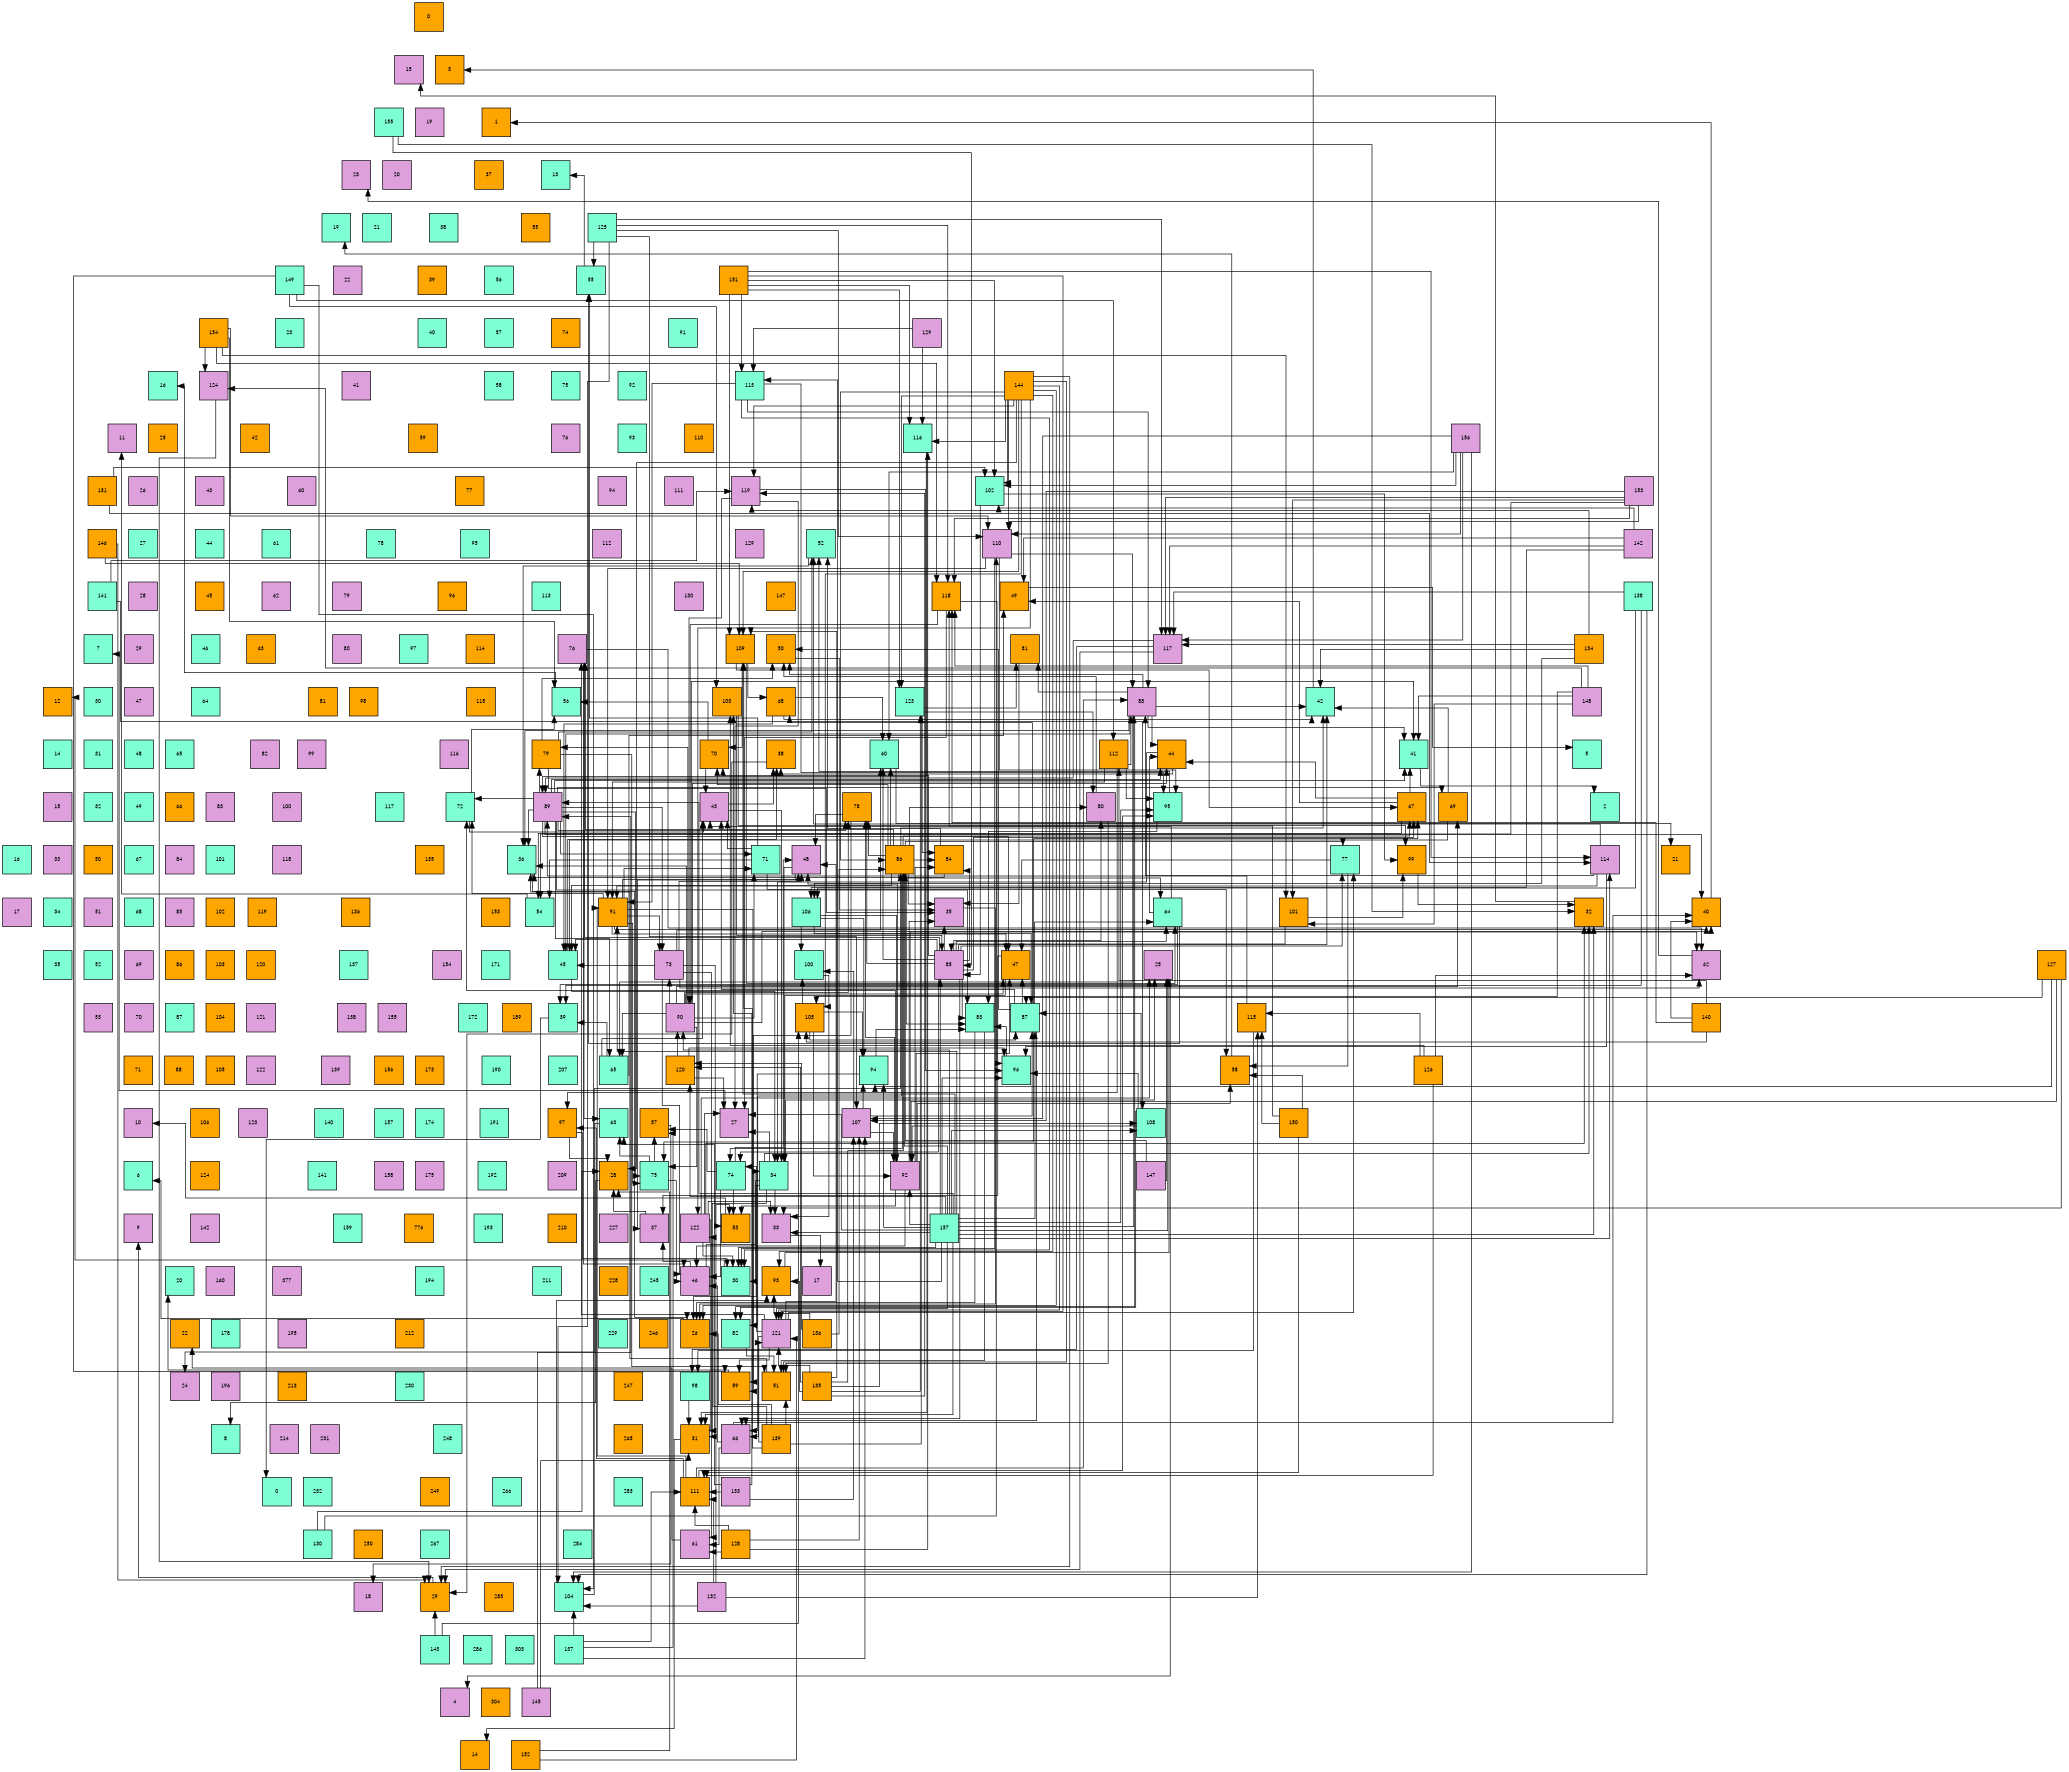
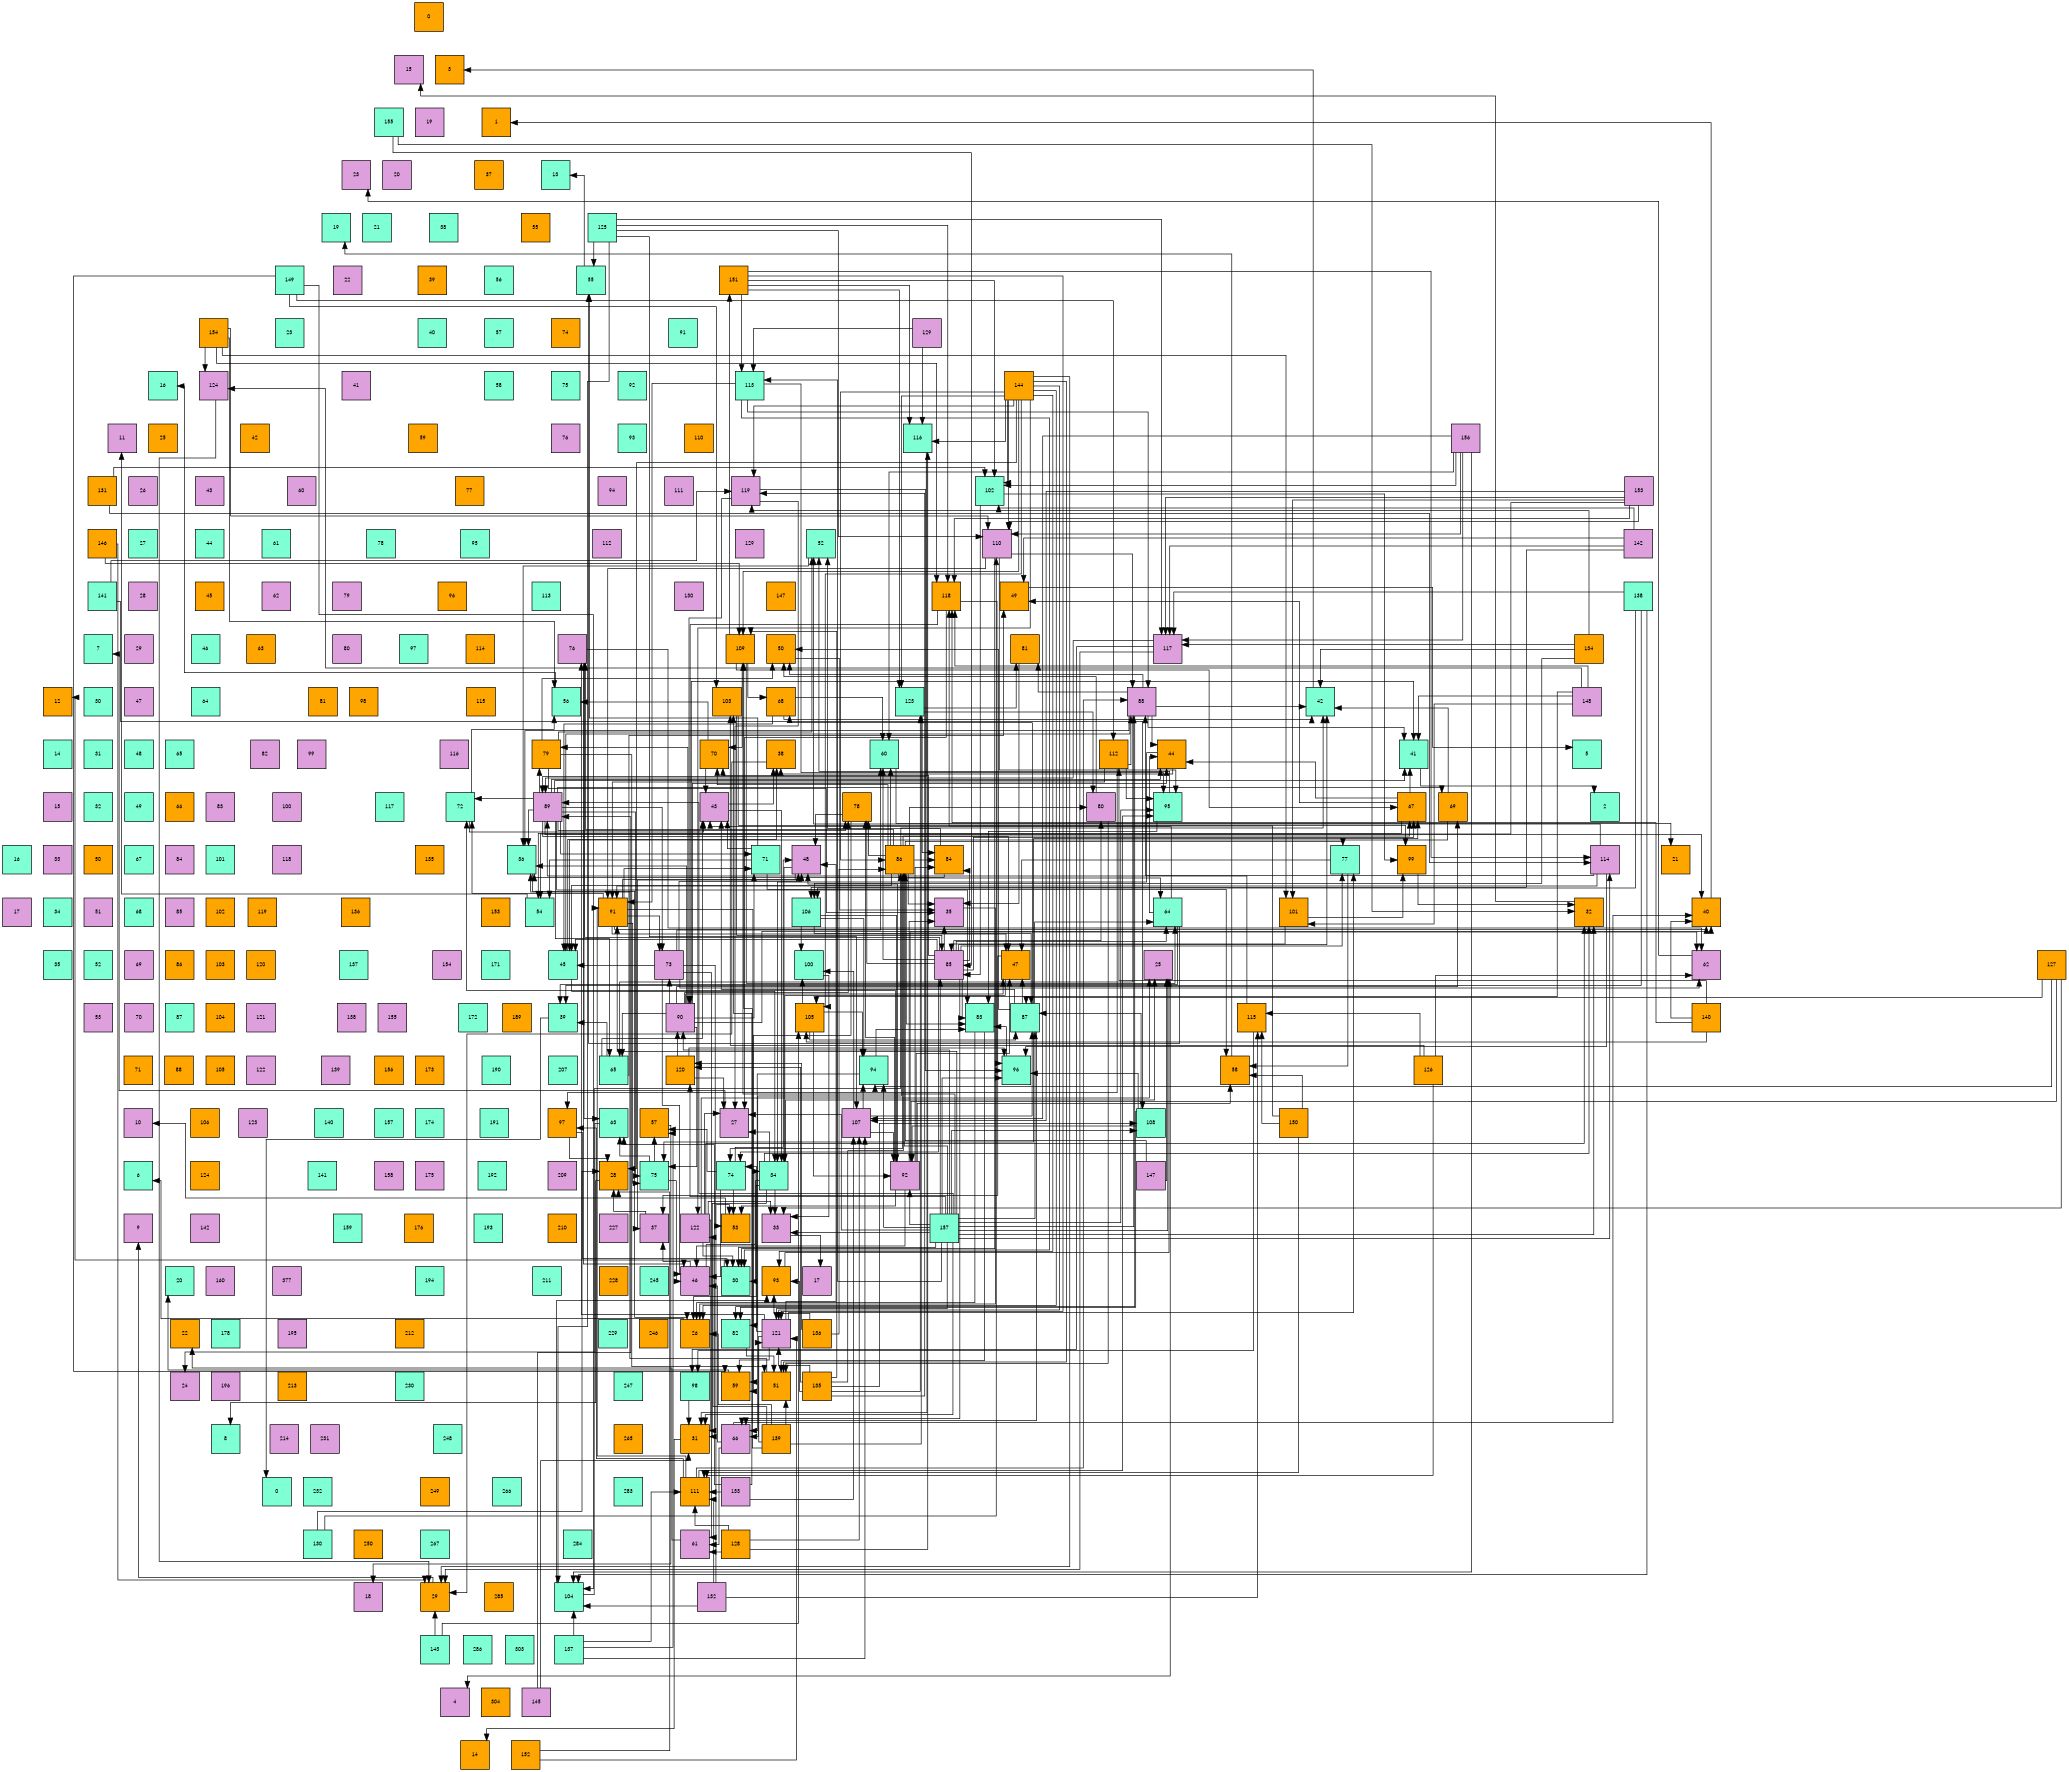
(730, 453) -> (730, 476)
(419, 1228) -> (419, 1228)
(628, 1386) -> (628, 1386)
